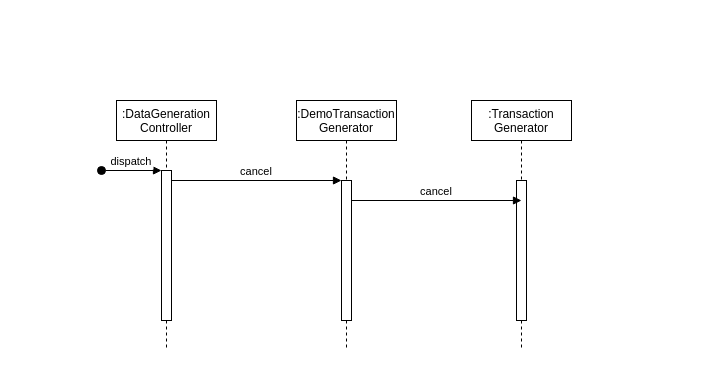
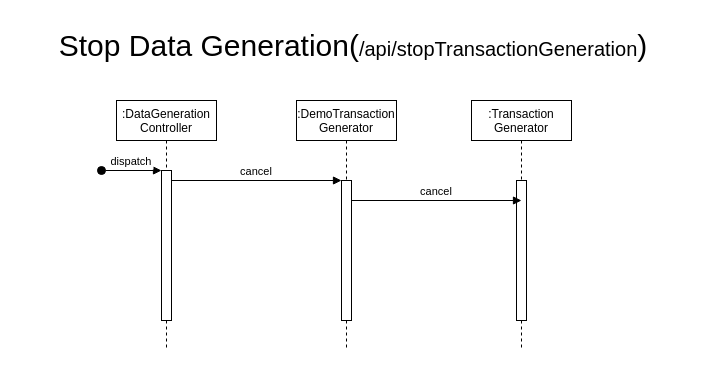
none -> (354, 46)
